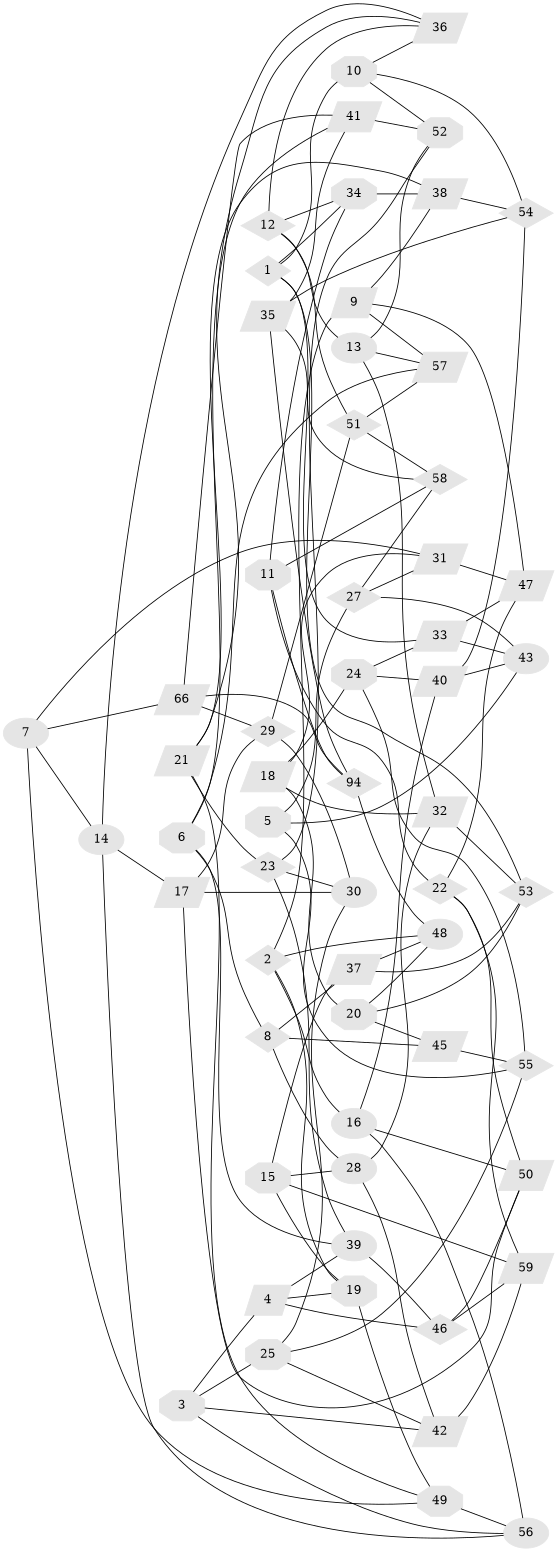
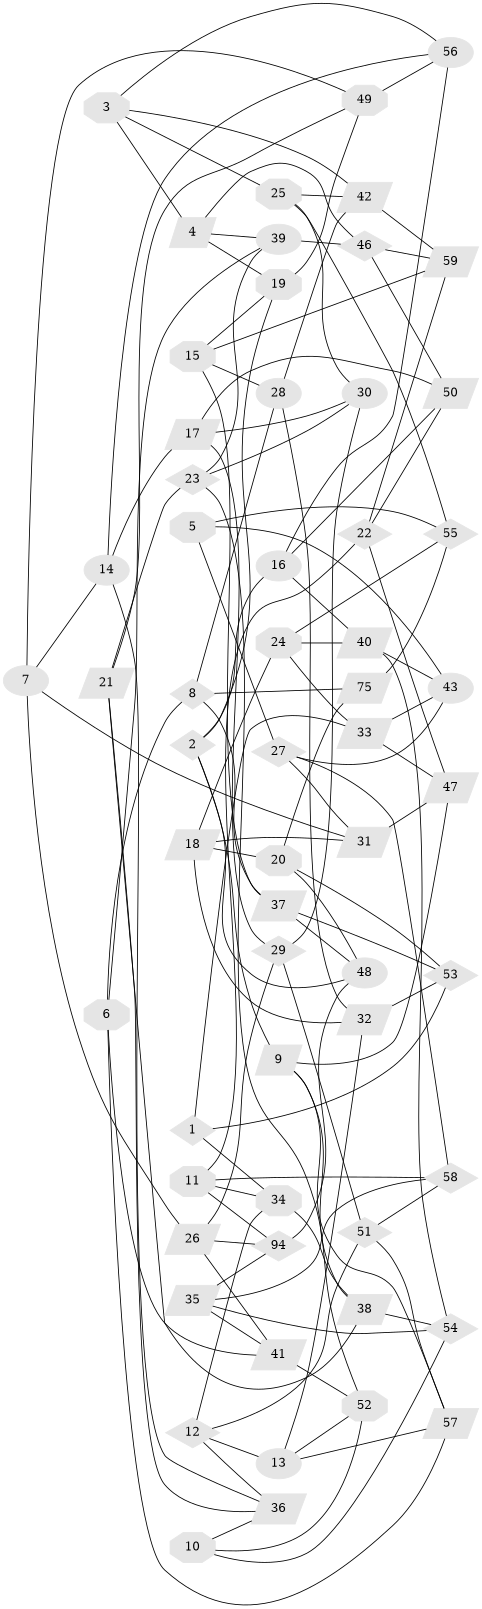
(311, 174) -> none
(182, 700) -> (193, 1239)
(440, 1046) -> (365, 688)
